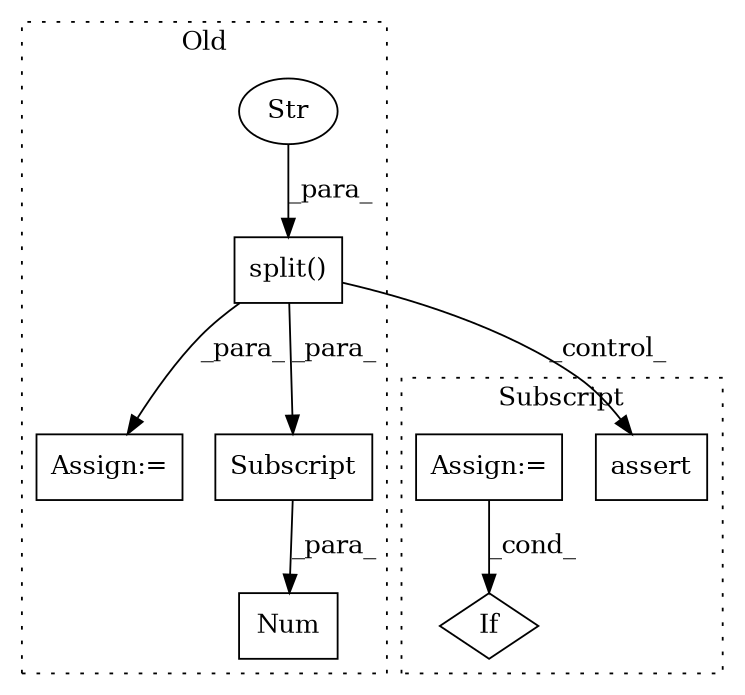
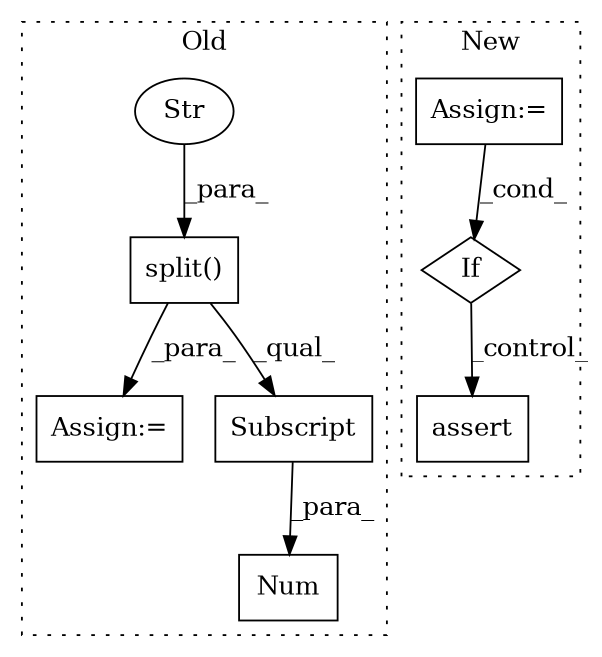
(492, 331) -> (472, 340)
(334, 349) -> (295, 349)
(562, 399) -> (491, 43)
